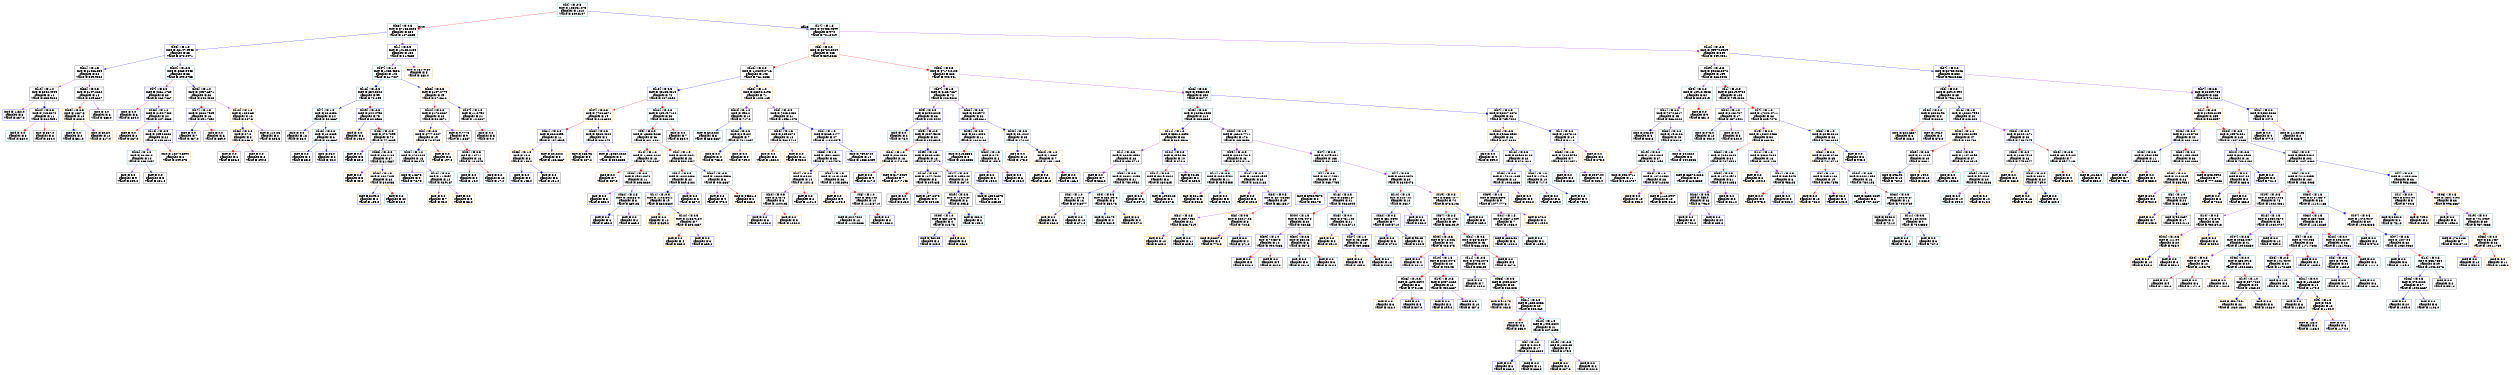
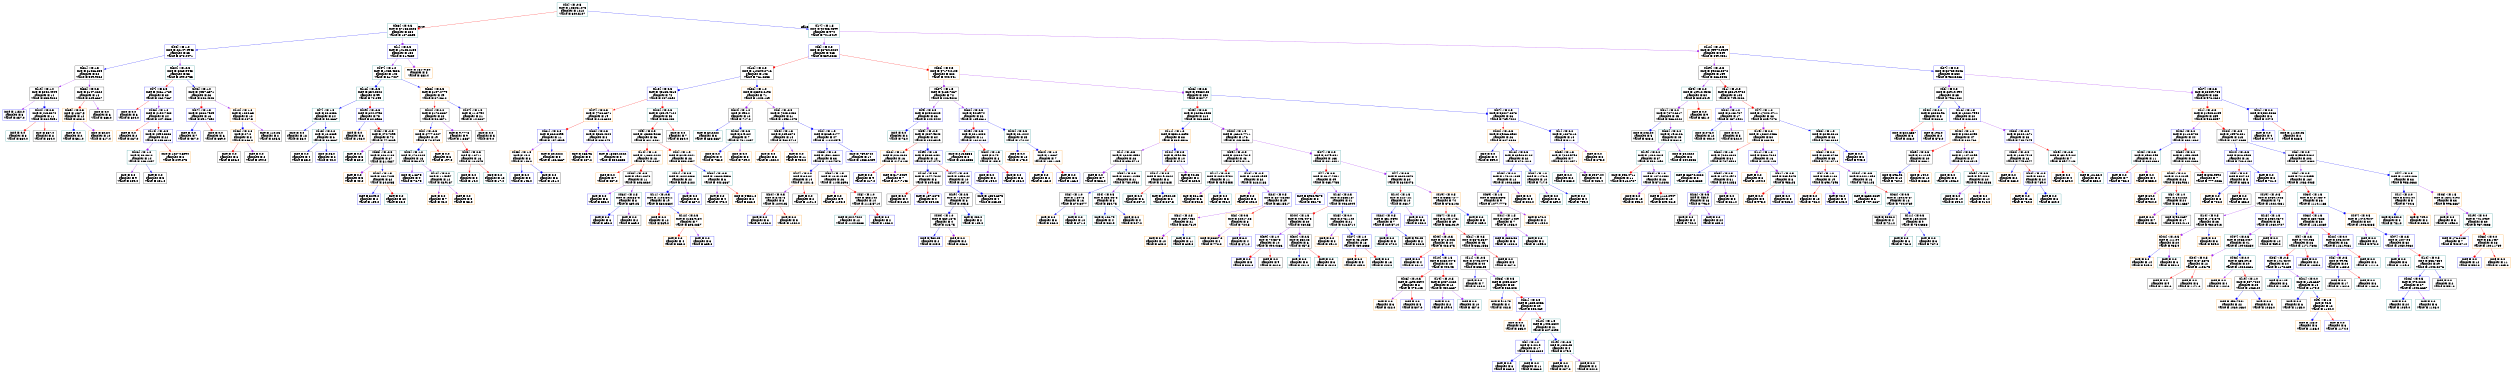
(824, 52) -> (824, 52)
(1151, 146) -> (1151, 146)
(1723, 167) -> none
